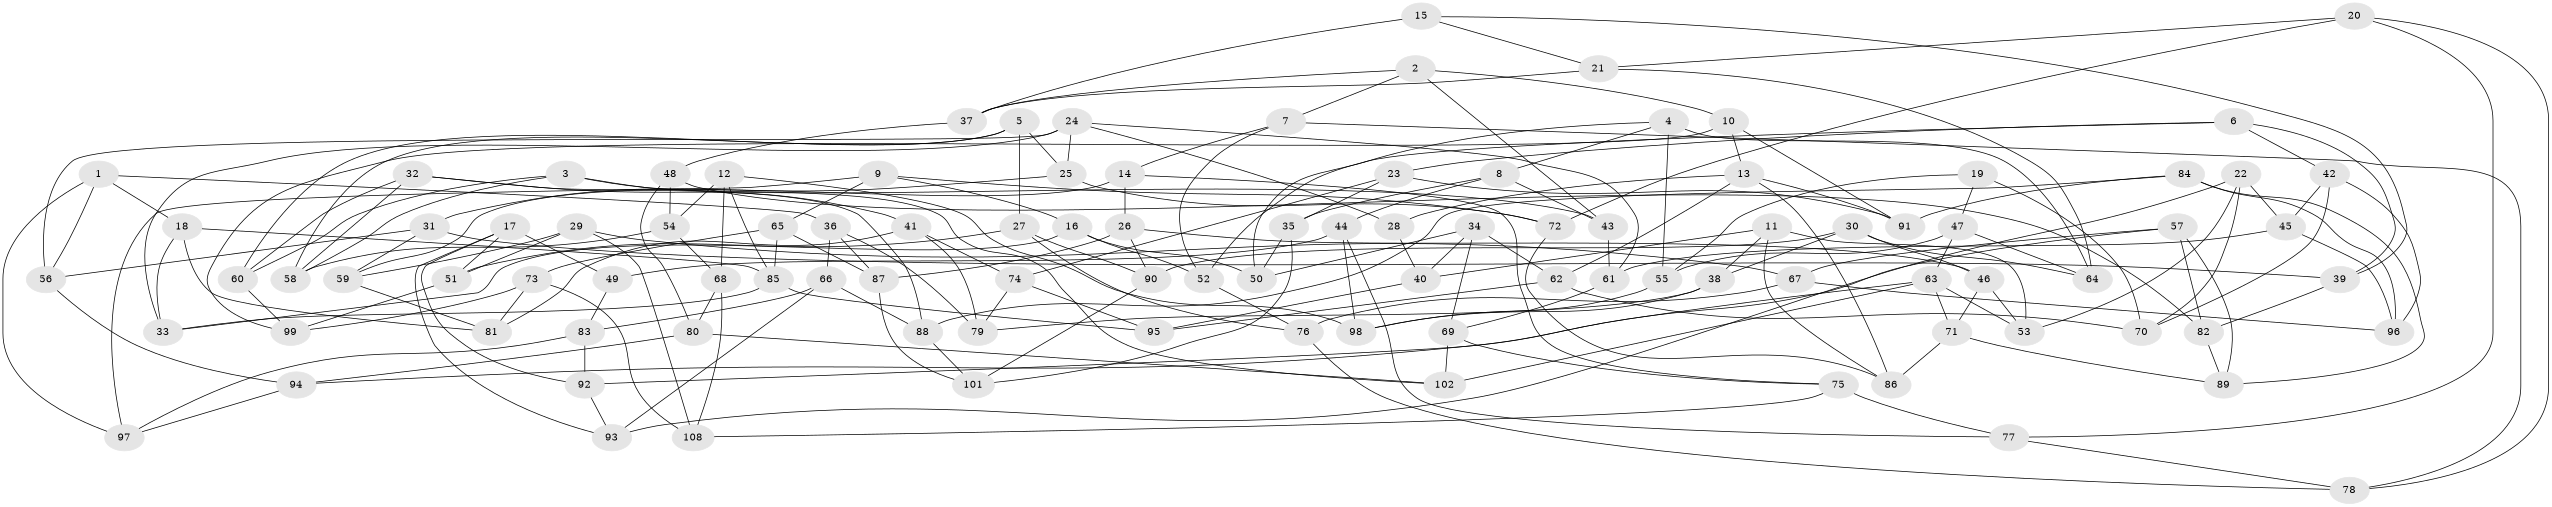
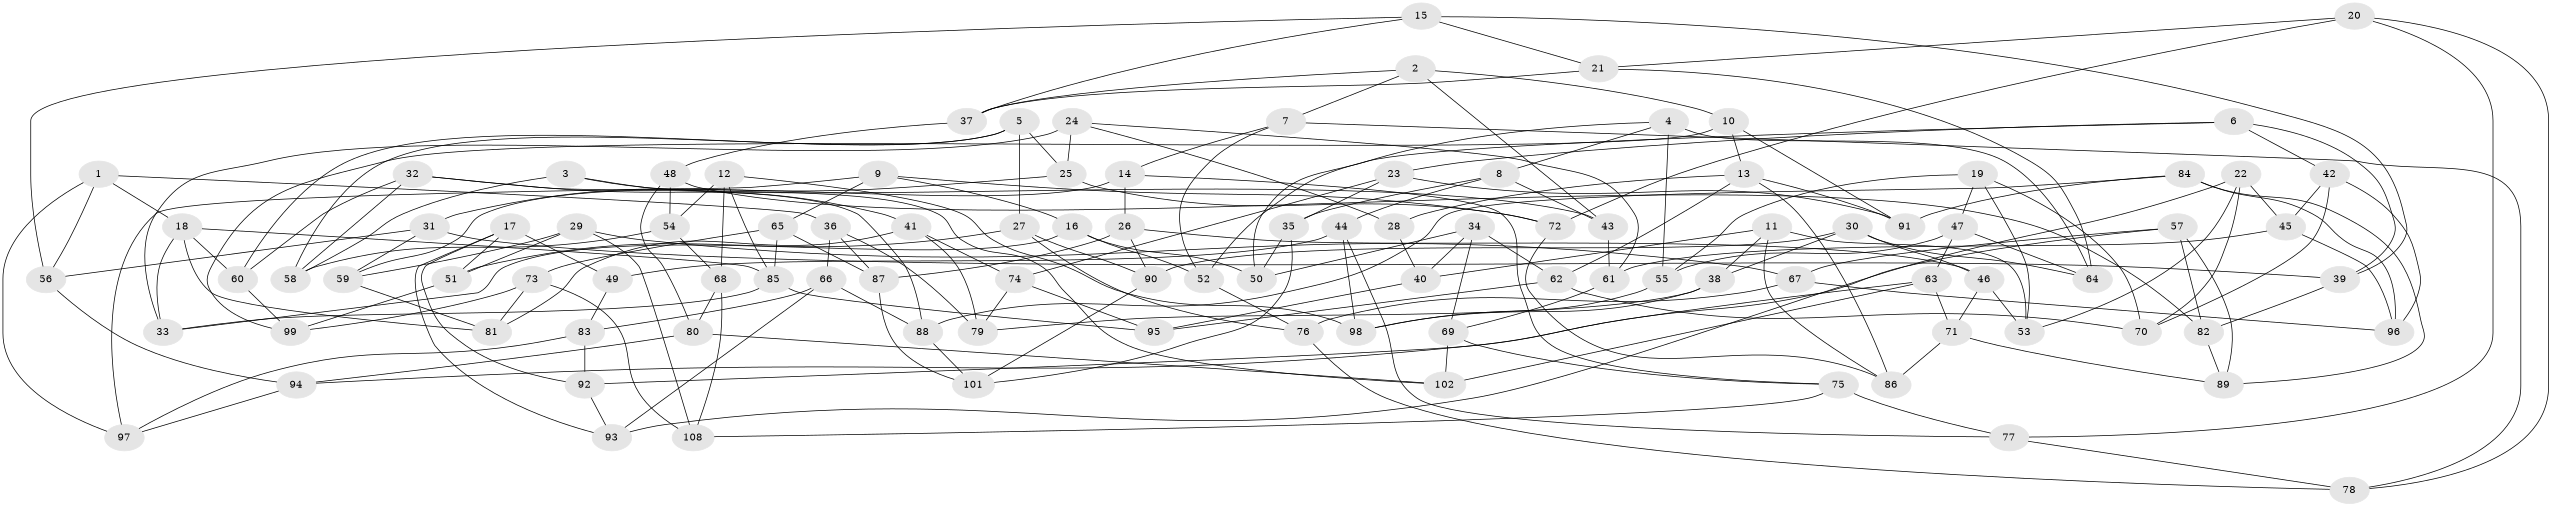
(398, 141) -> (639, 44)
(393, 203) -> (209, 252)
(1978, 306) -> (2024, 259)
